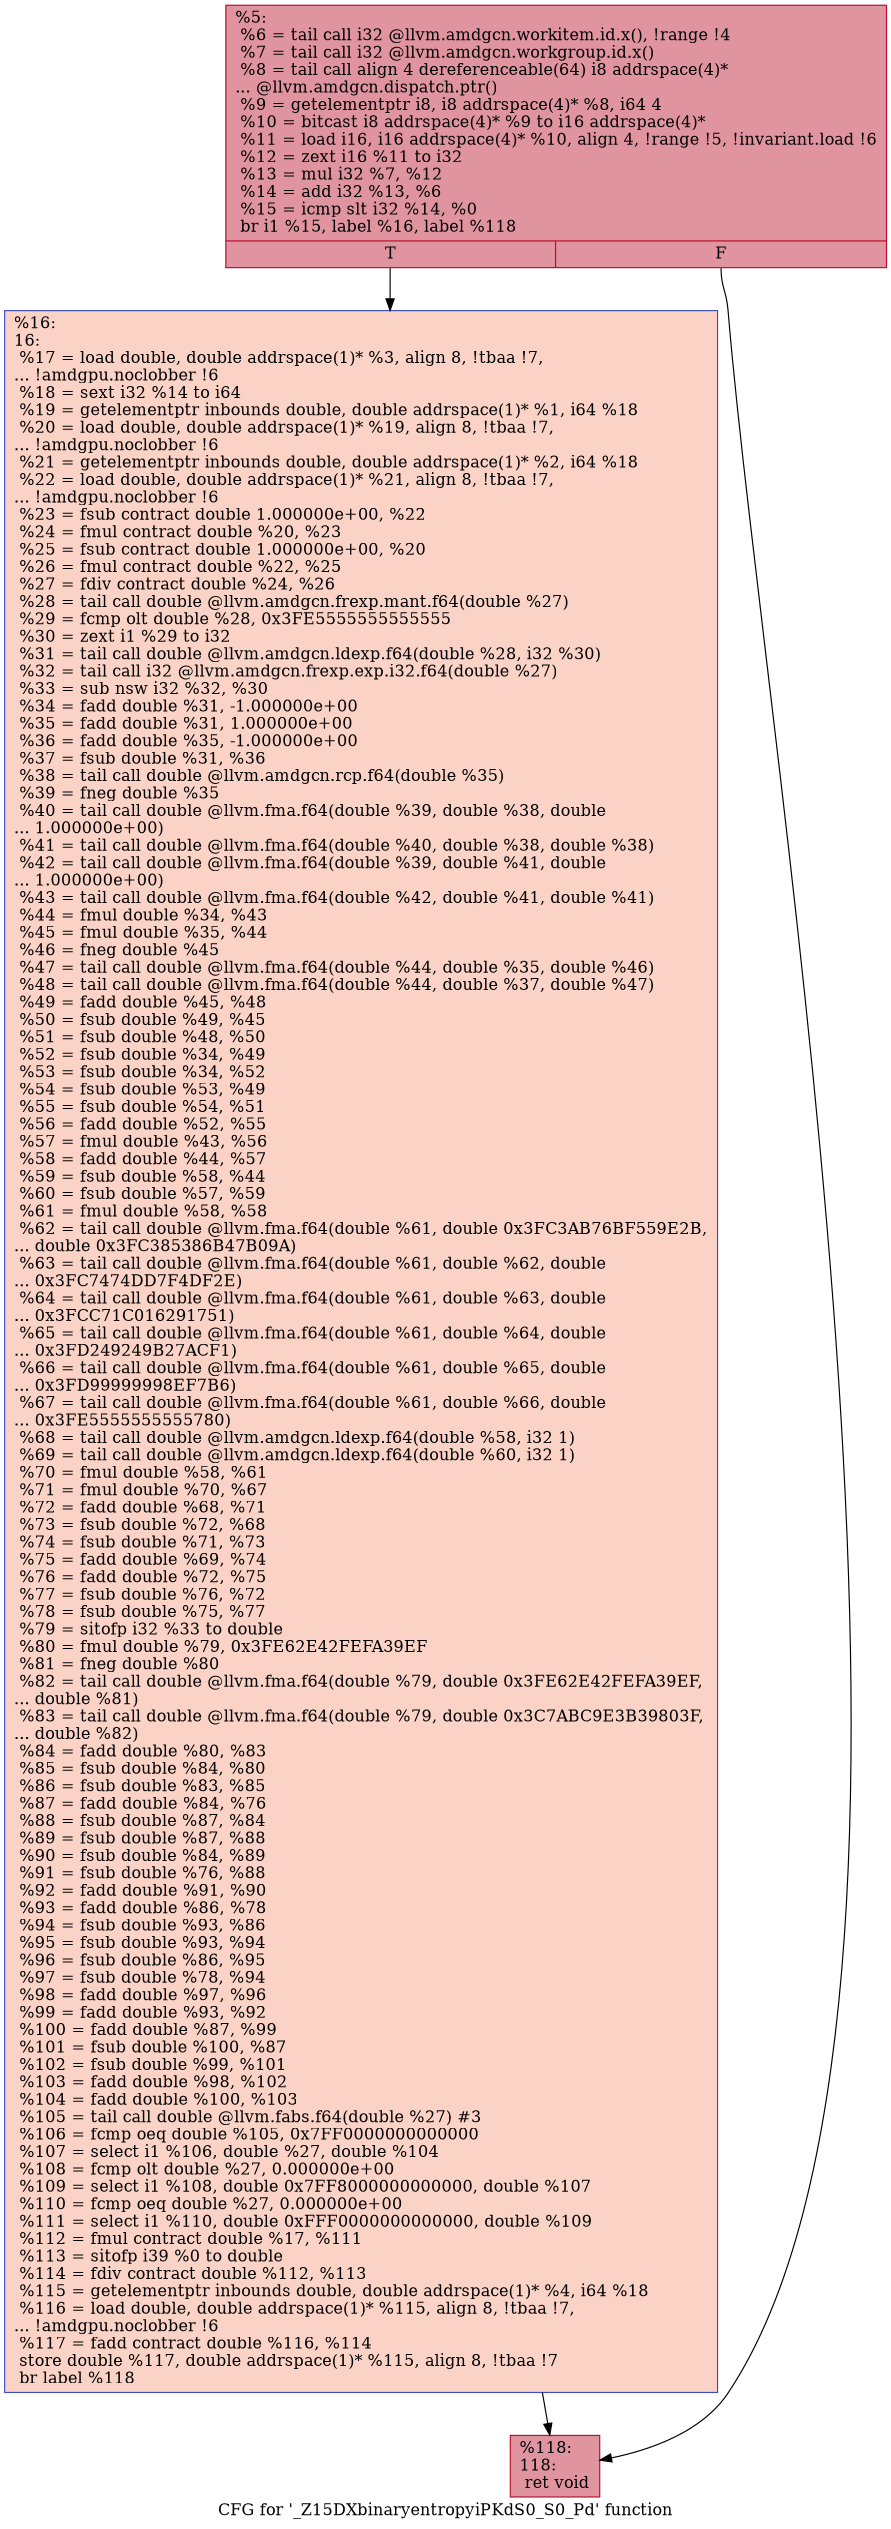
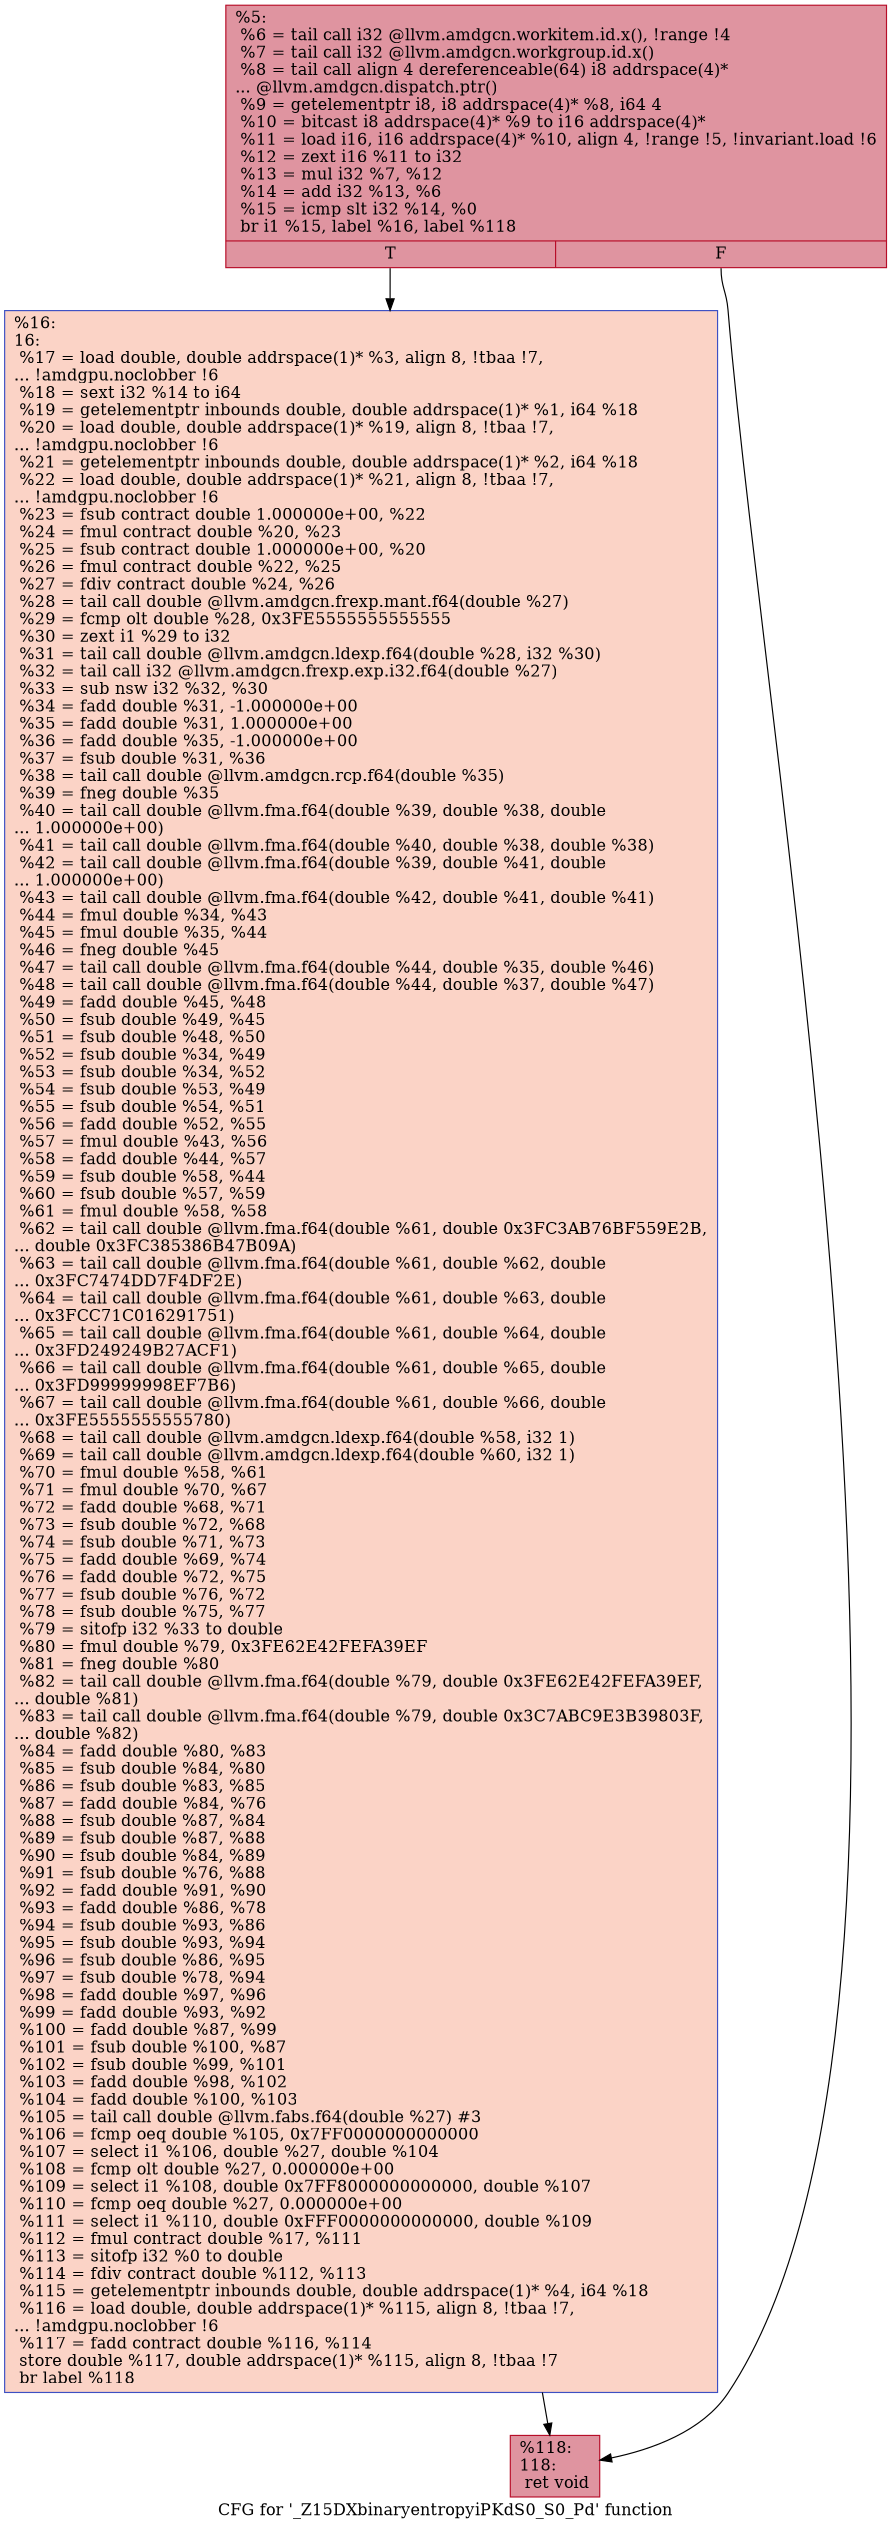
(149, 2257) -> (149, 2257)
